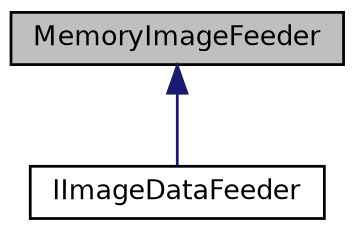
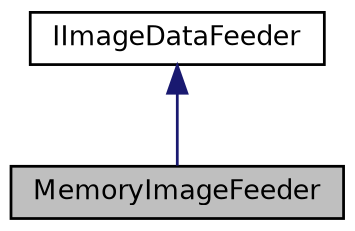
(177, 130) -> (177, 130)
